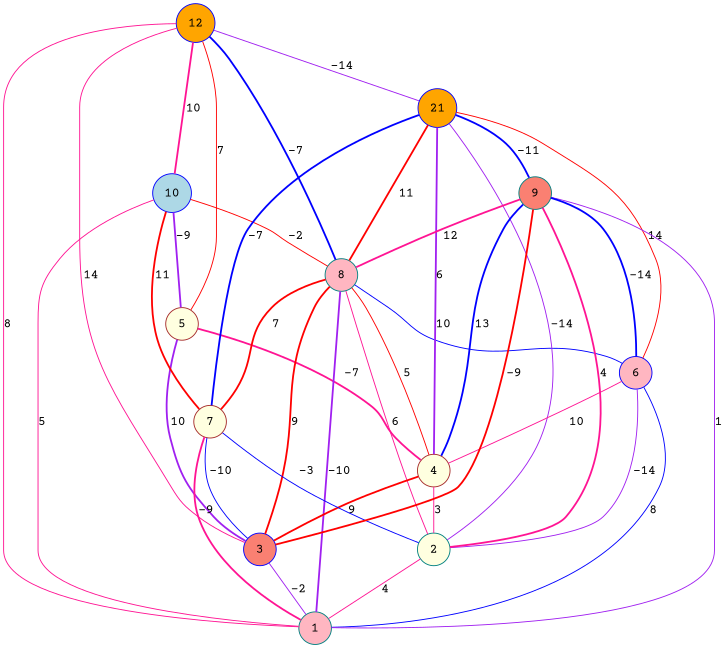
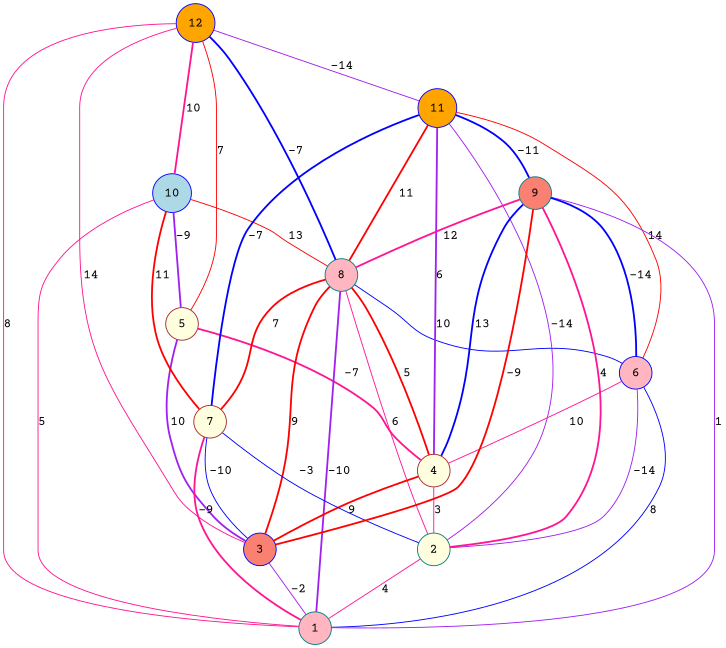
(437, 108) -> (437, 108)
(296, 236) -> (296, 236)
(396, 368) -> (396, 368)
